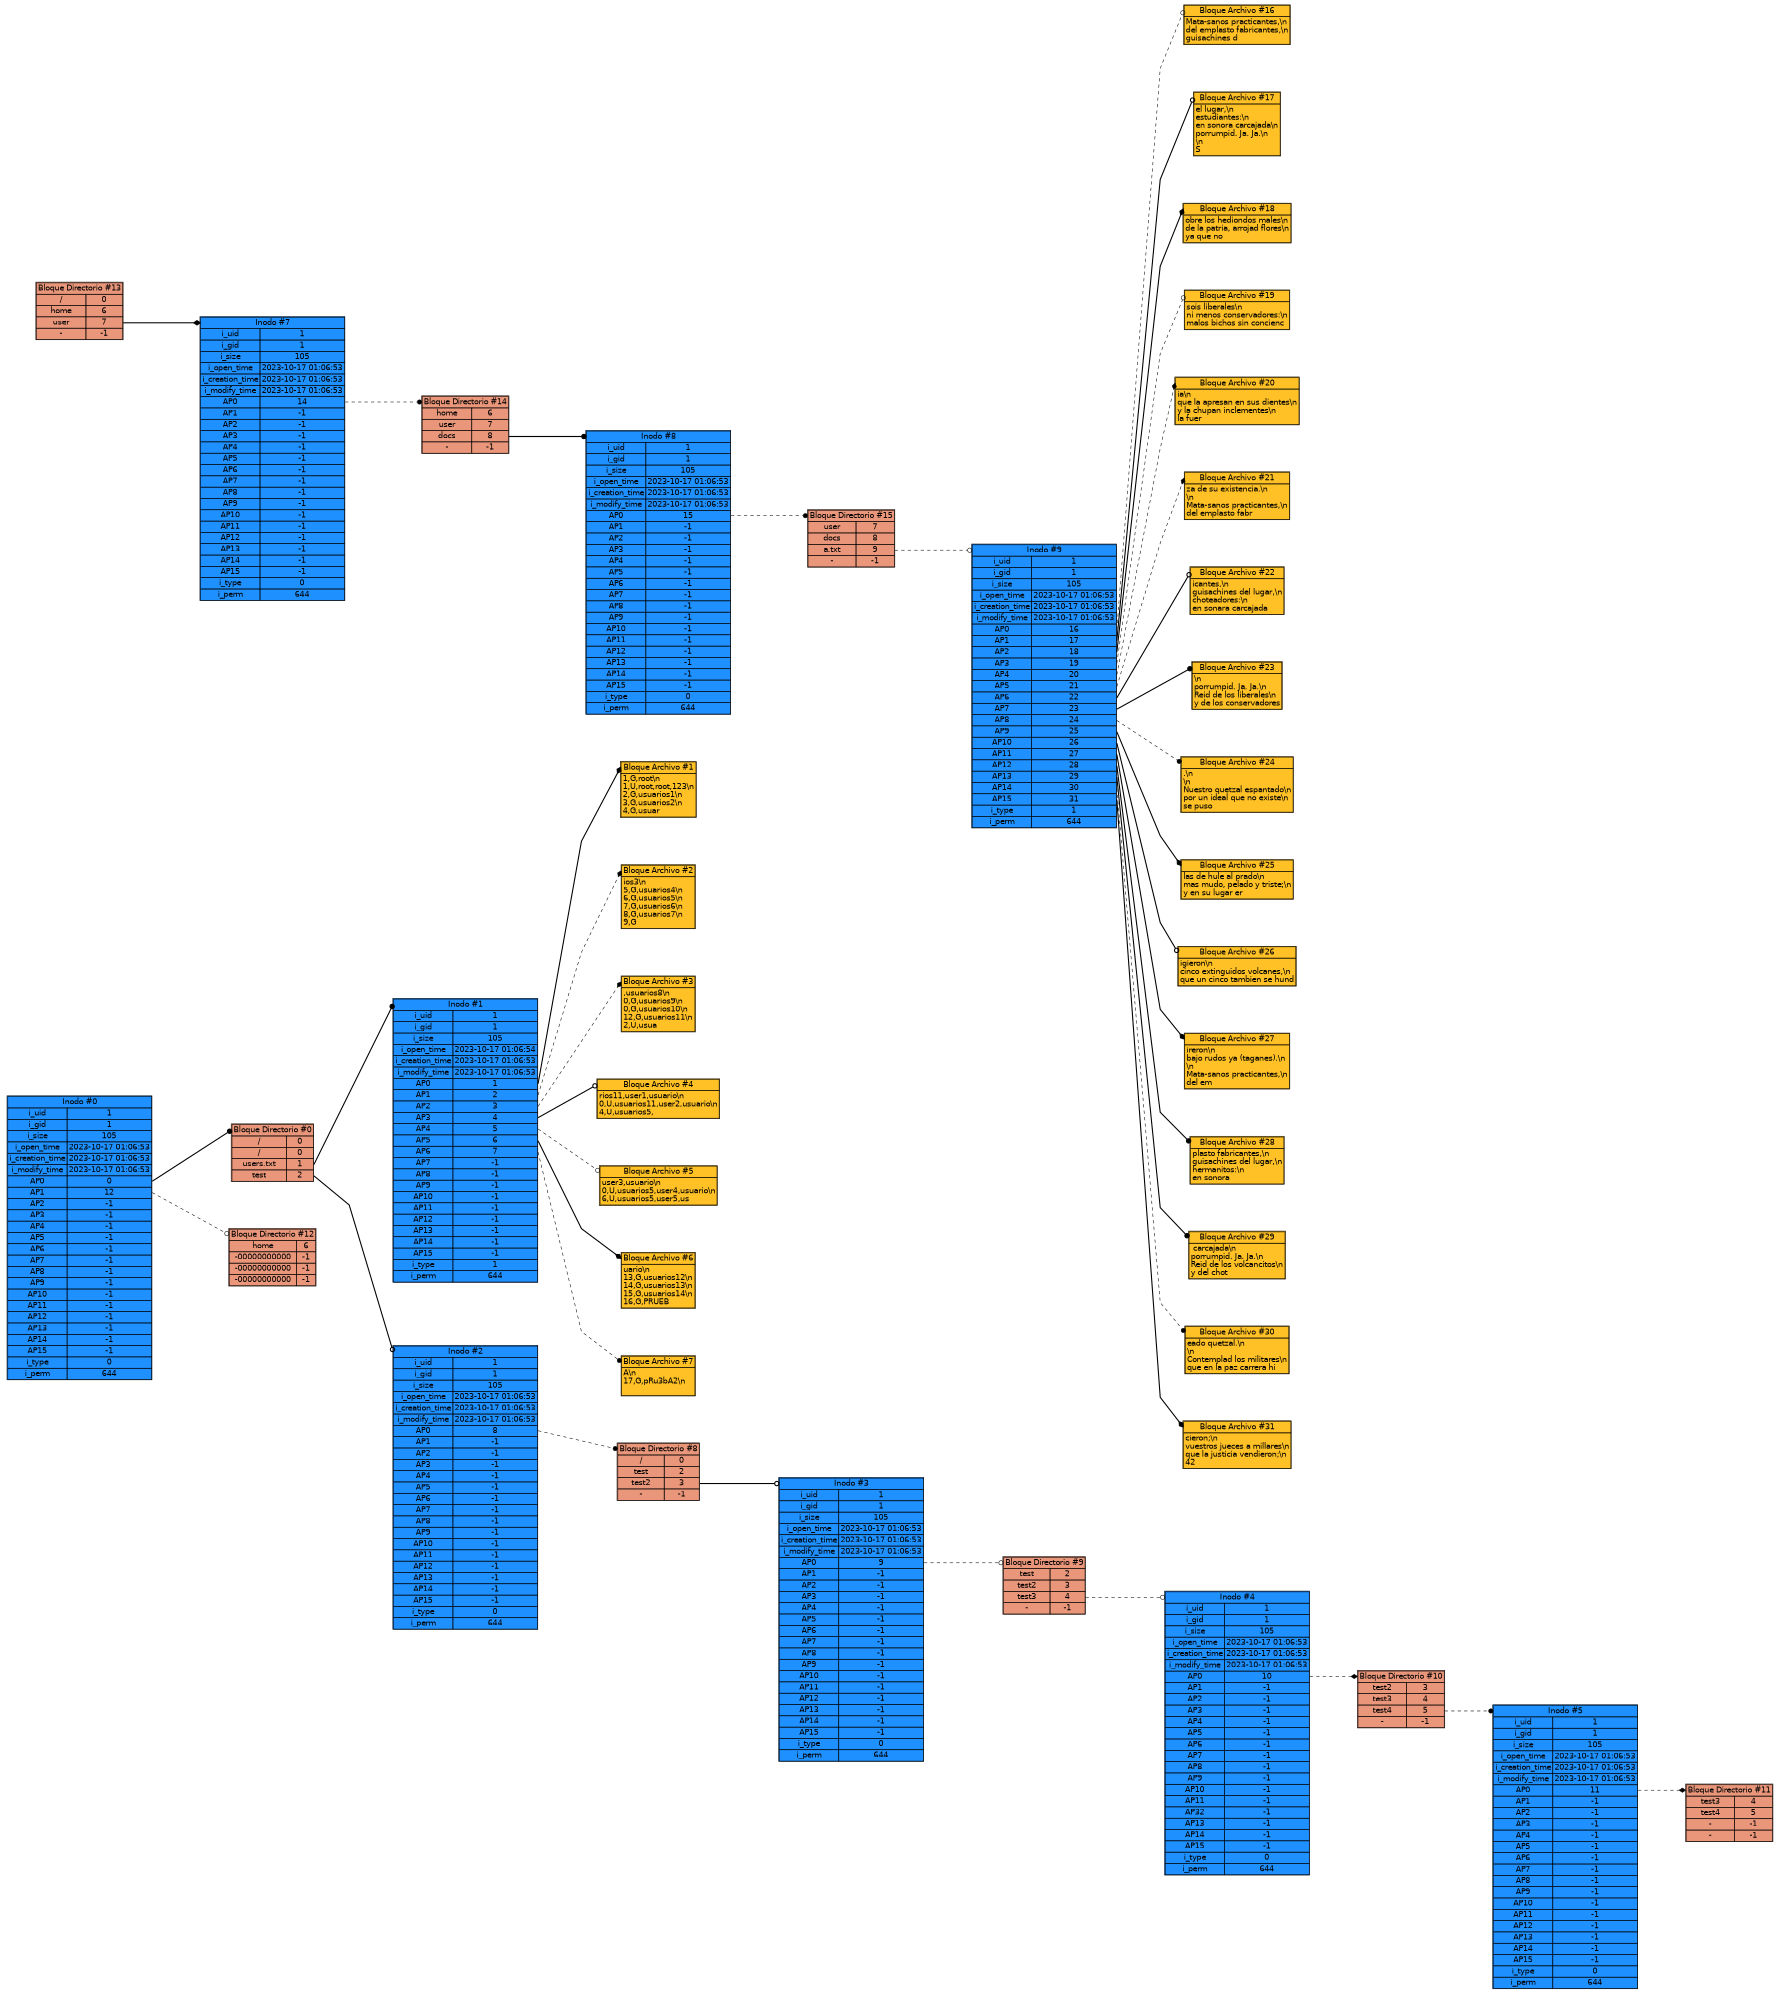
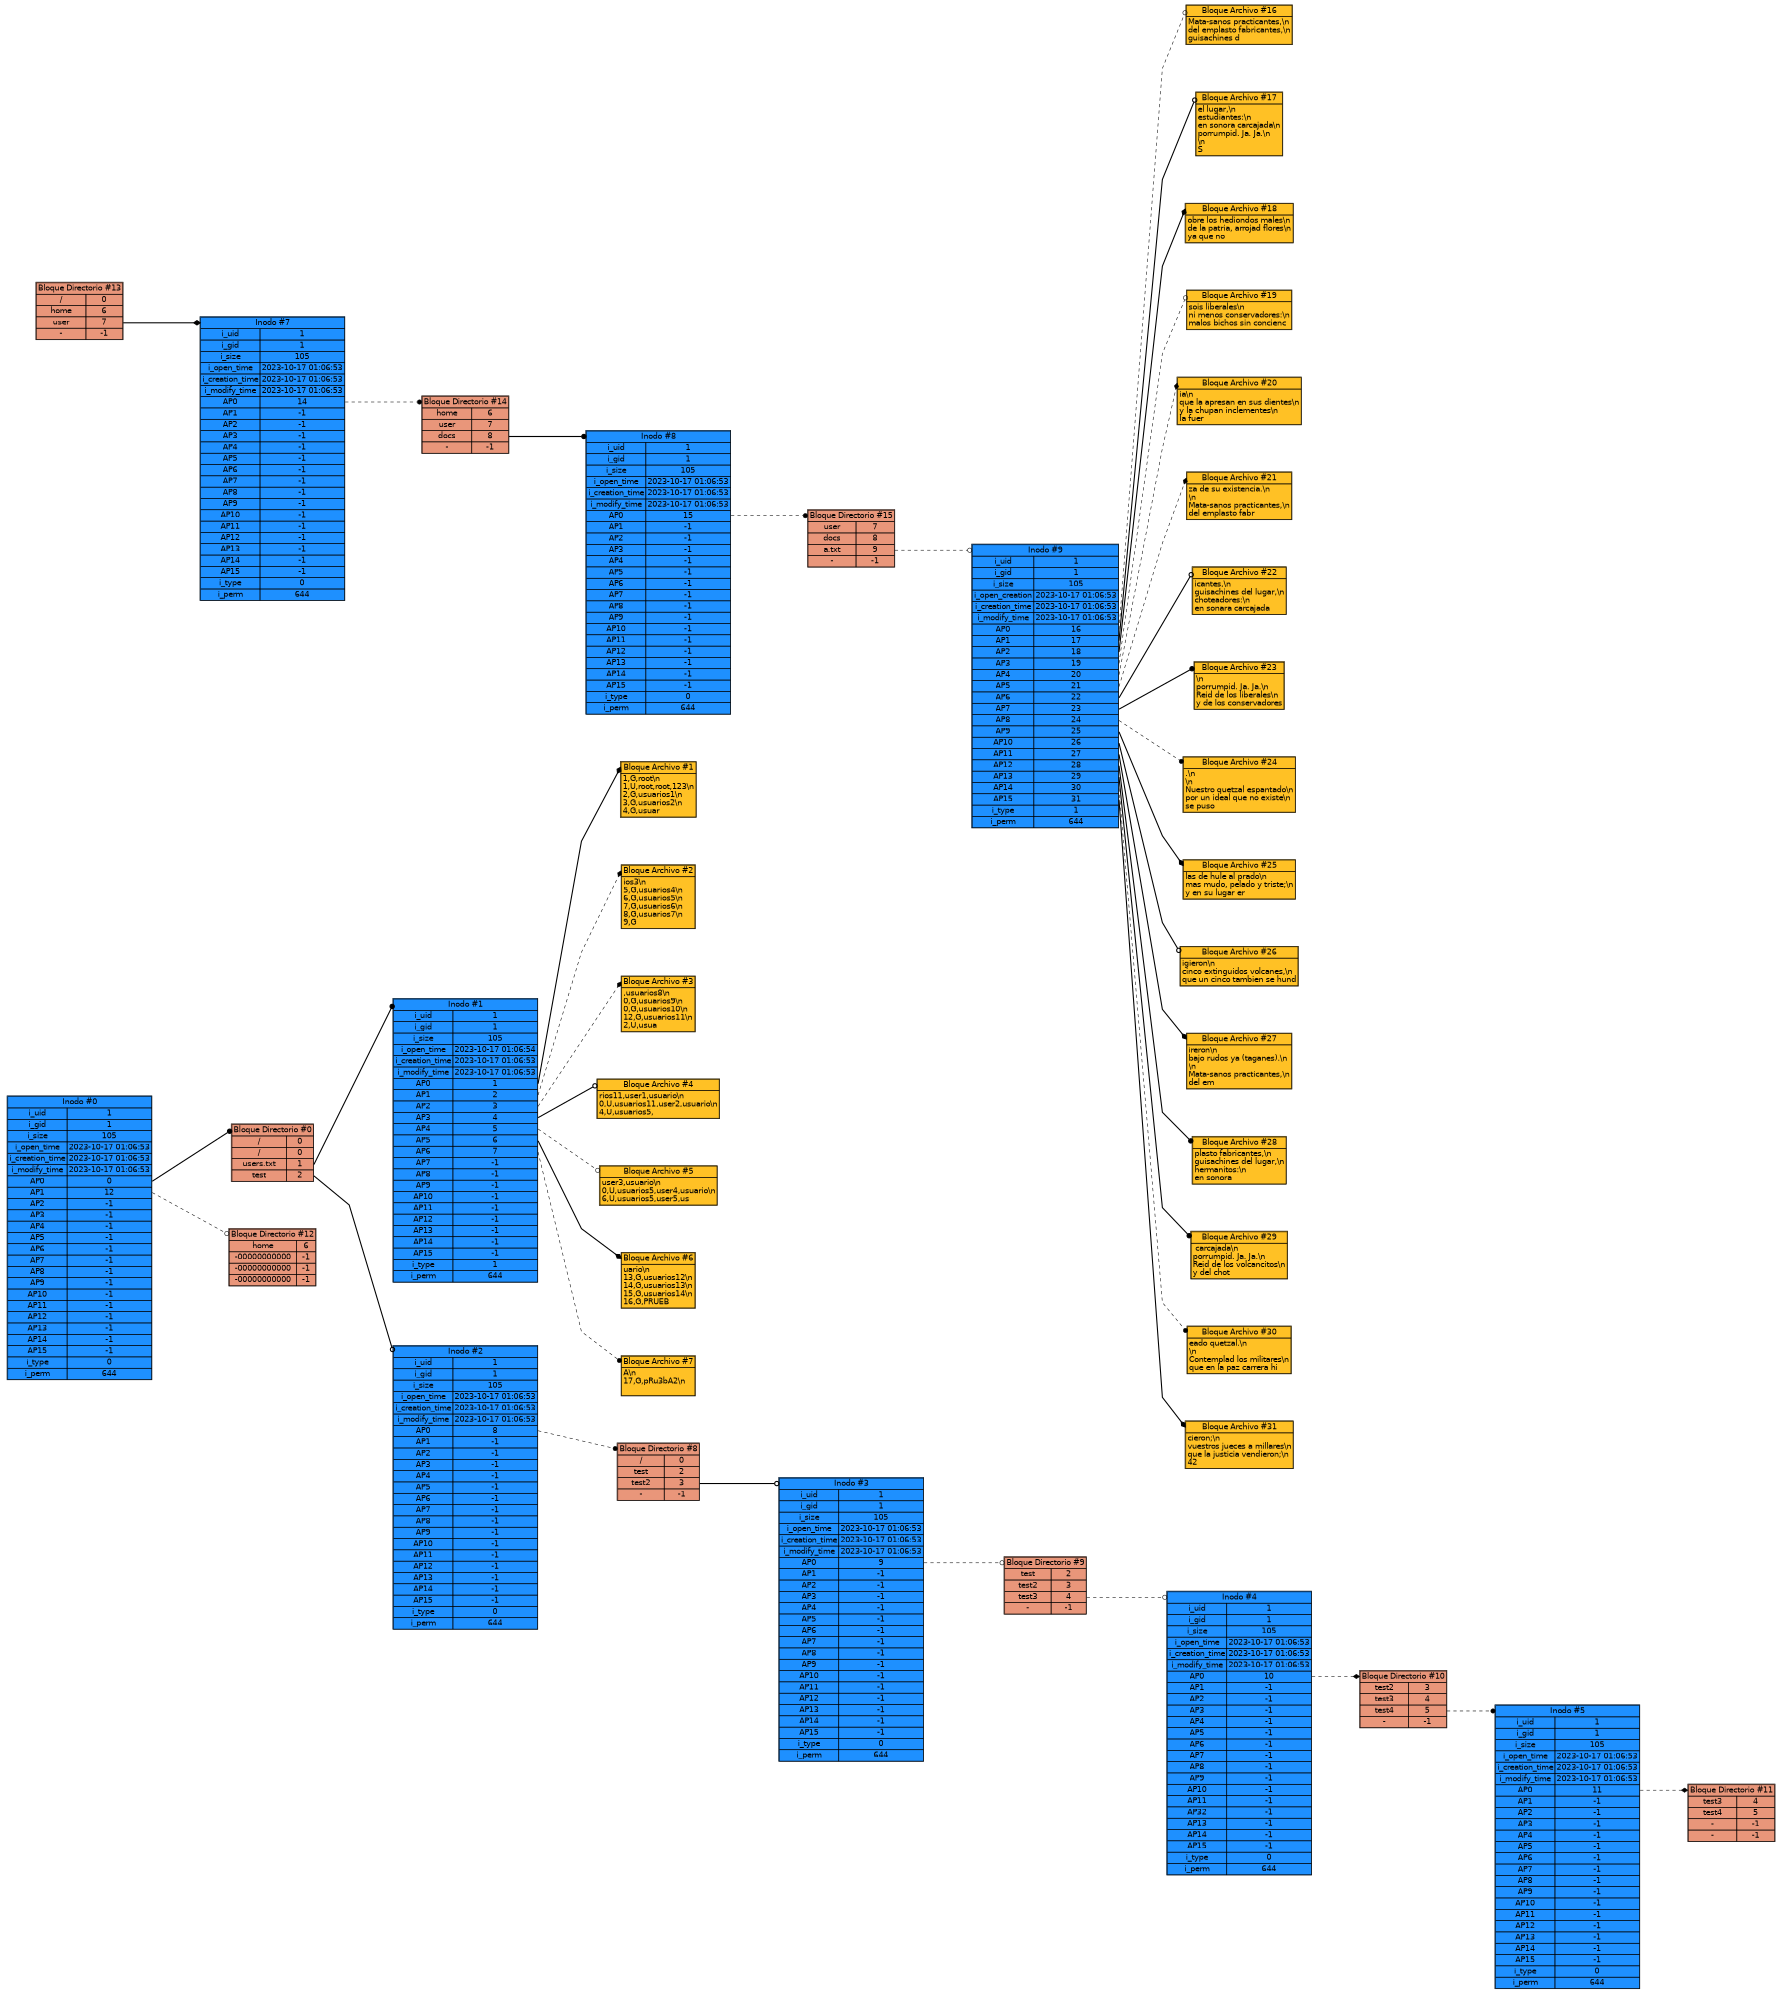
(1002, 595) -> (1003, 595)
